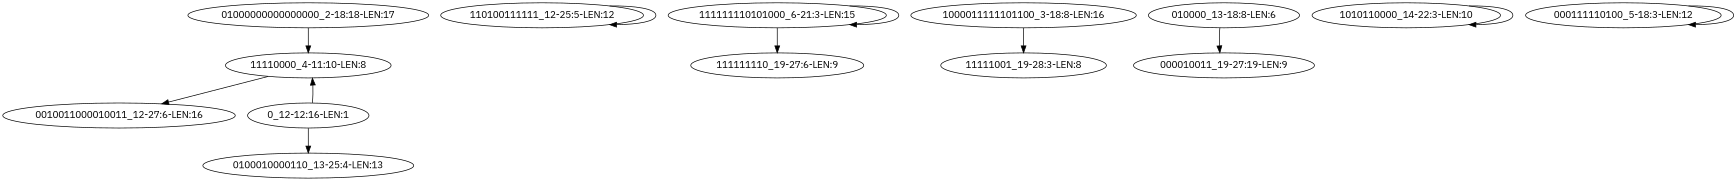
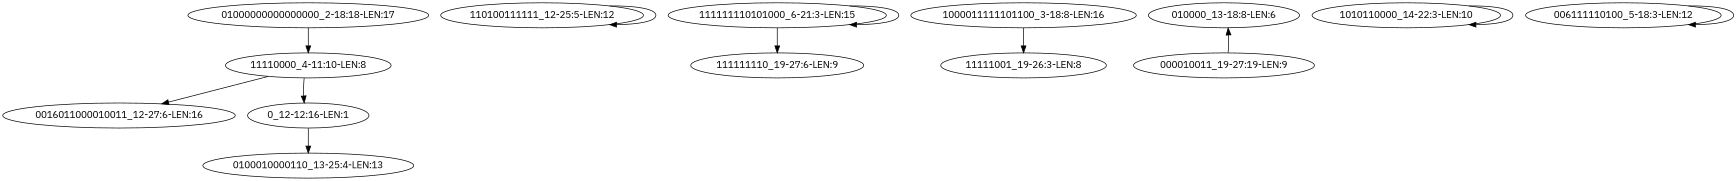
(1623, 15) -> (1623, 15)
(1219, 37) -> (1229, 44)
(1024, 65) -> (1024, 65)
(313, 94) -> (304, 87)
(119, 116) -> (119, 116)
